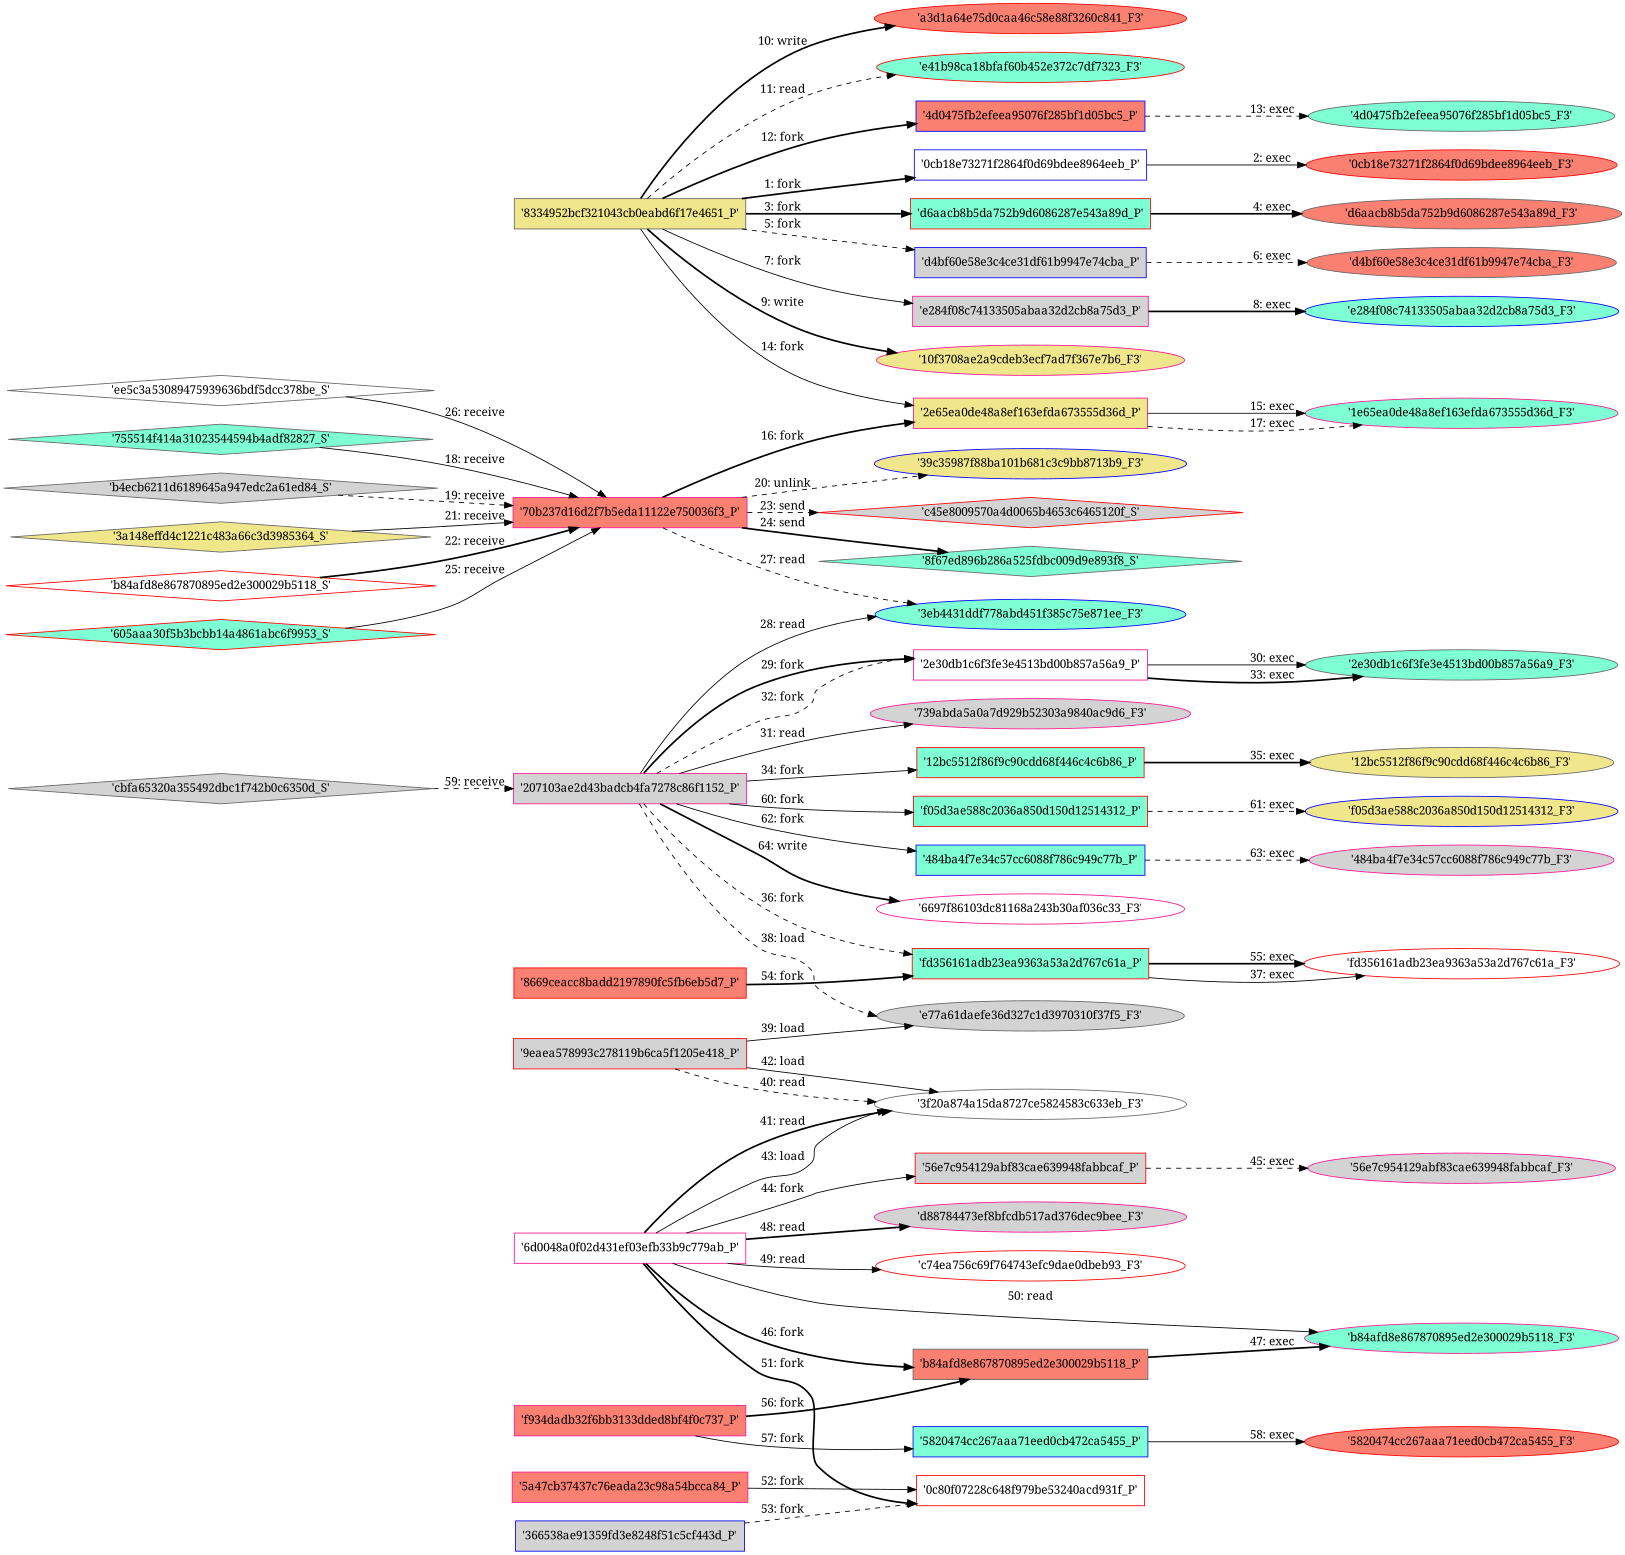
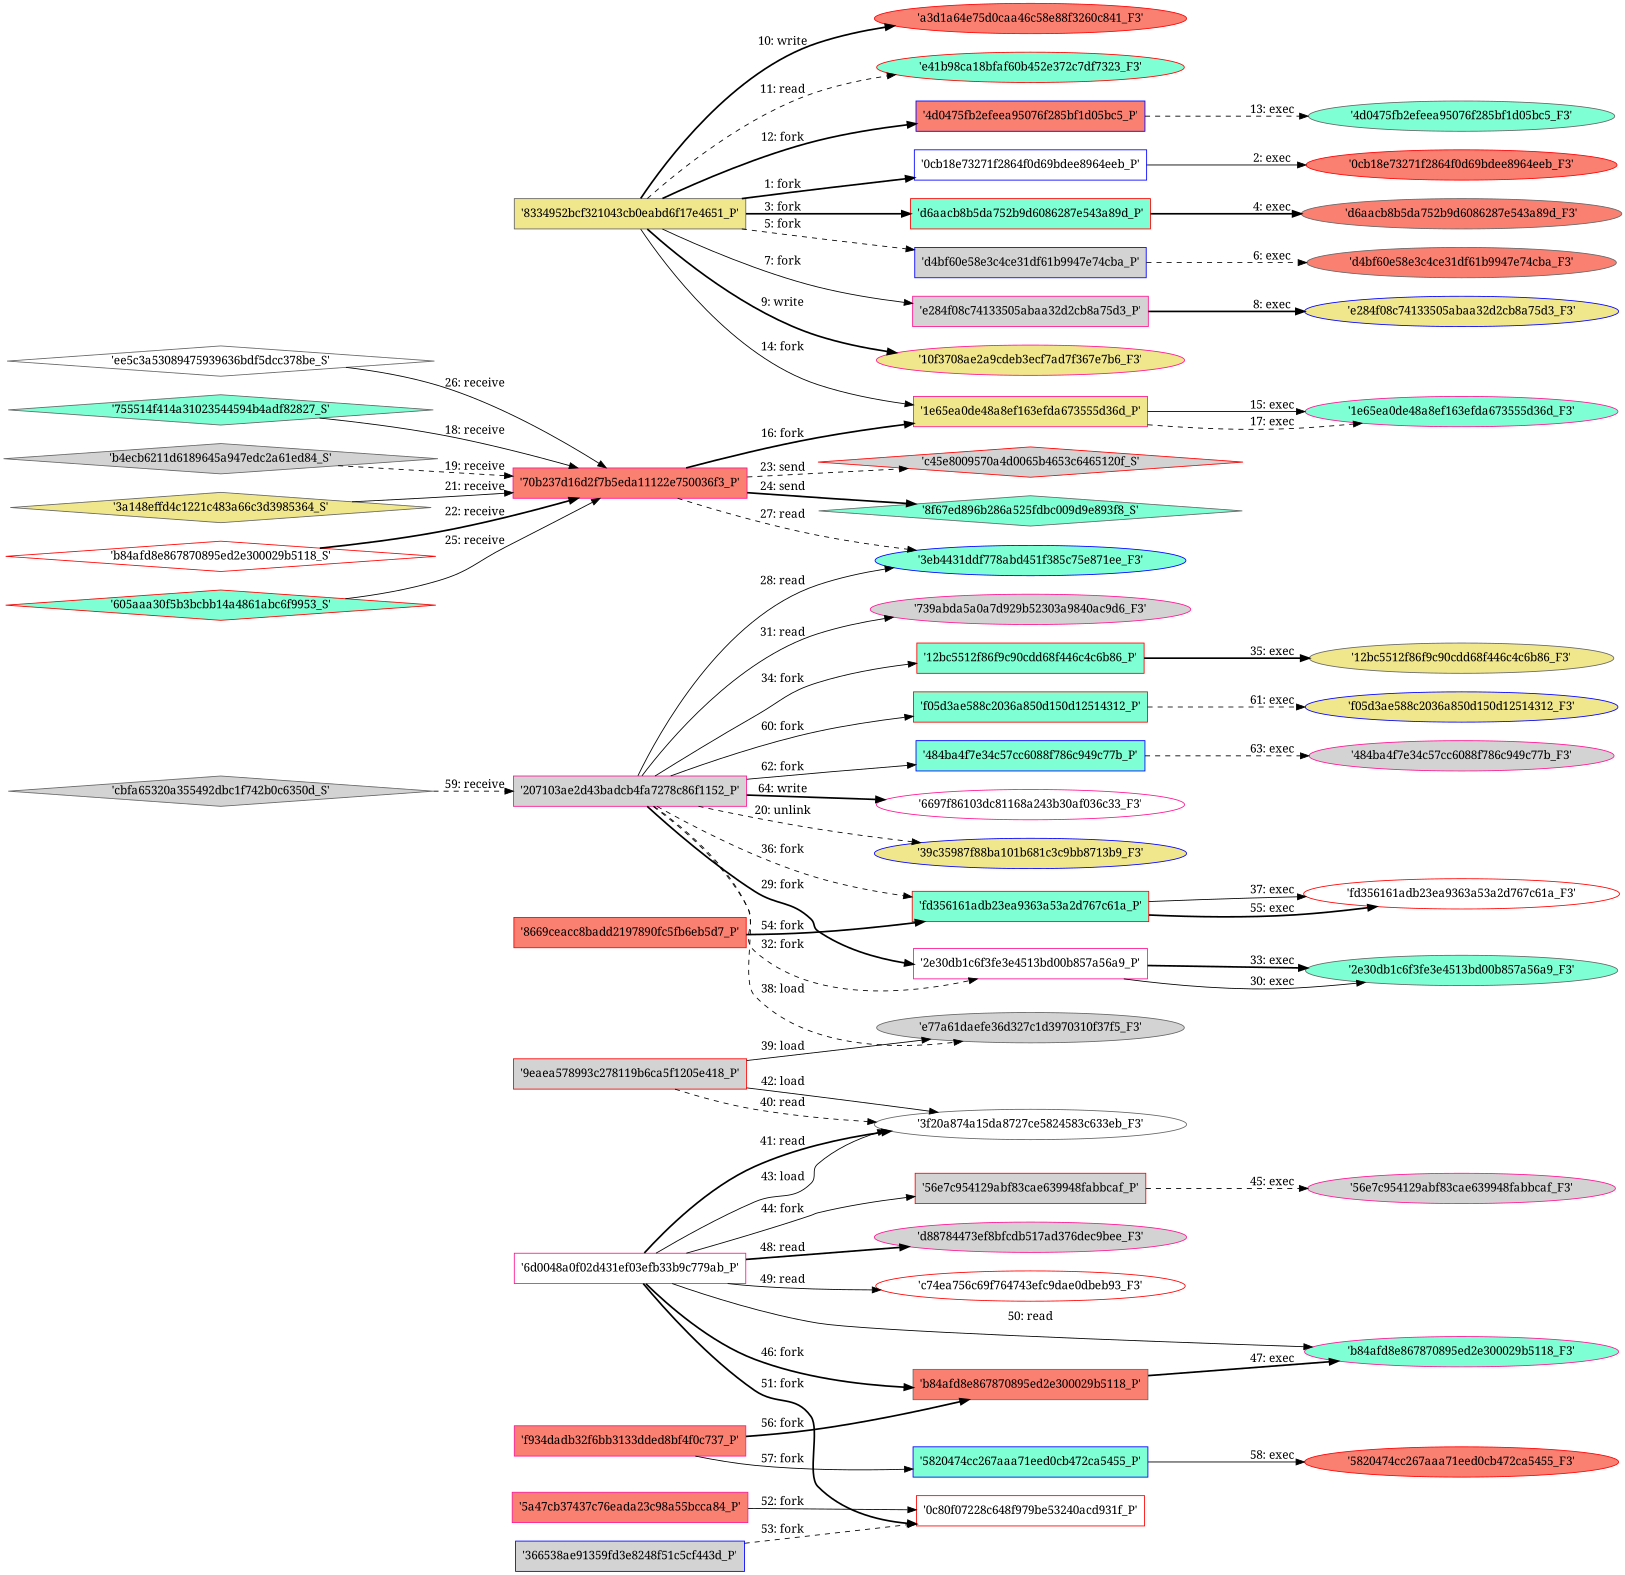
(1462, 311) -> (1462, 311)
(1030, 413) -> (1030, 412)
(830, 486) -> (805, 827)
(630, 1487) -> (630, 1507)
